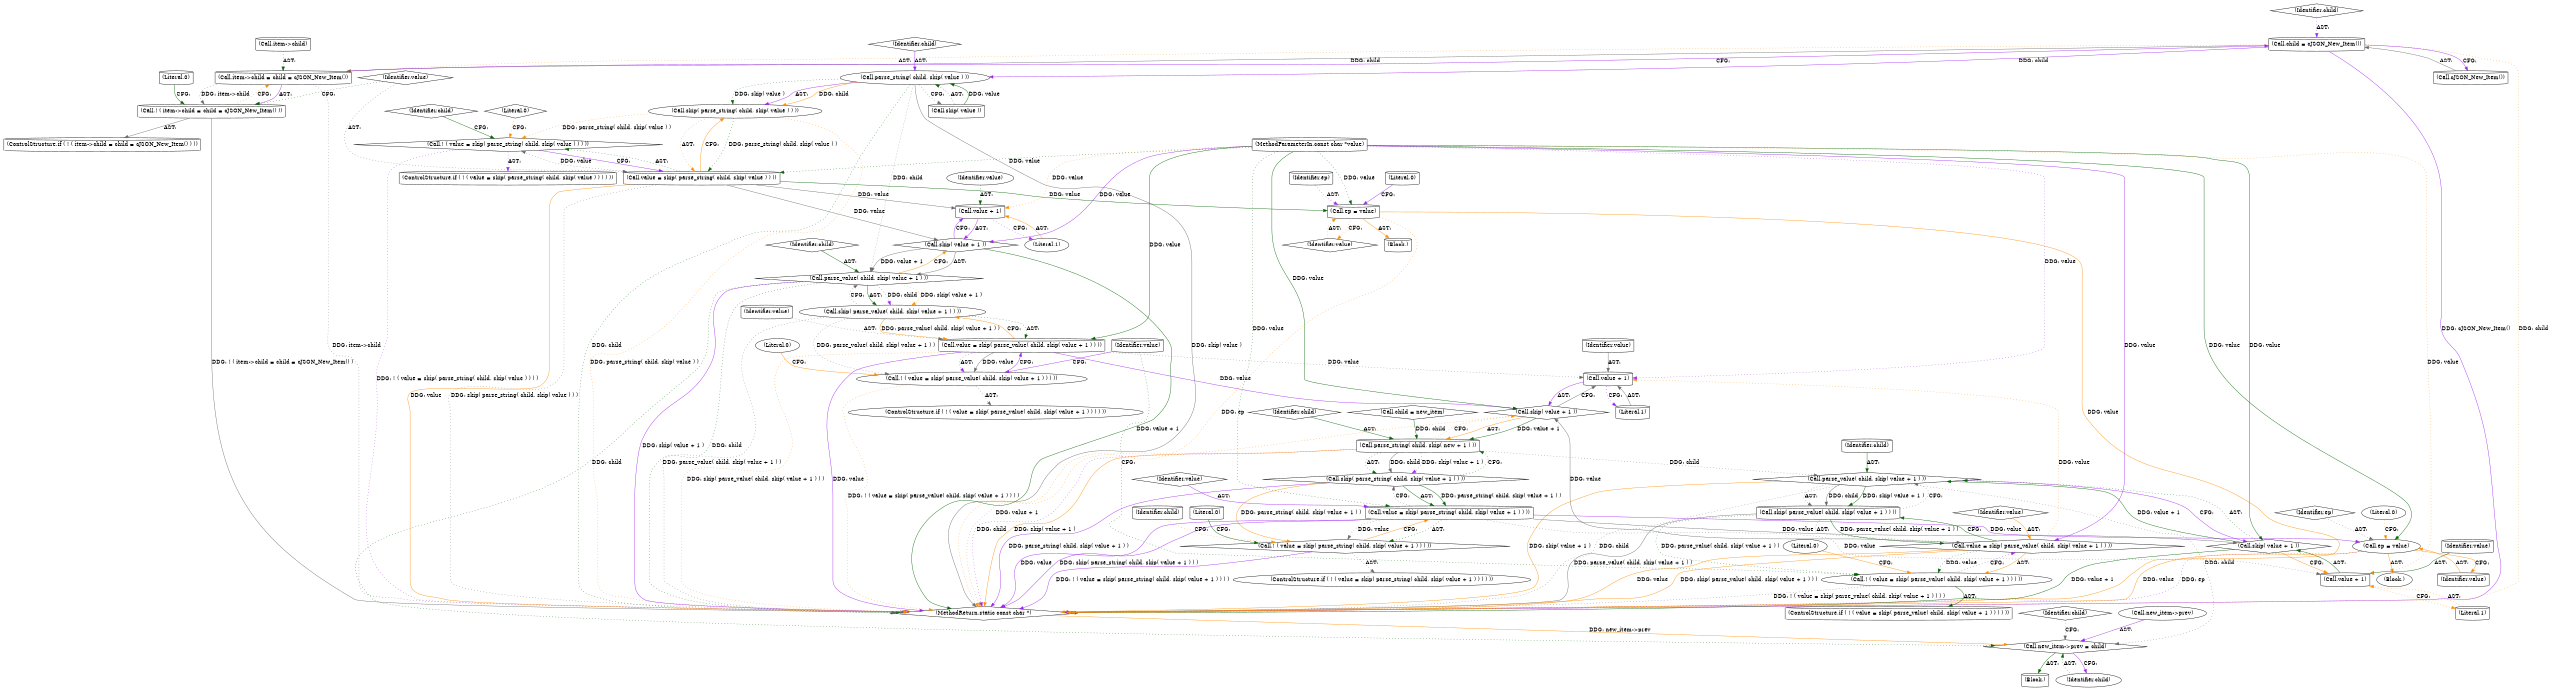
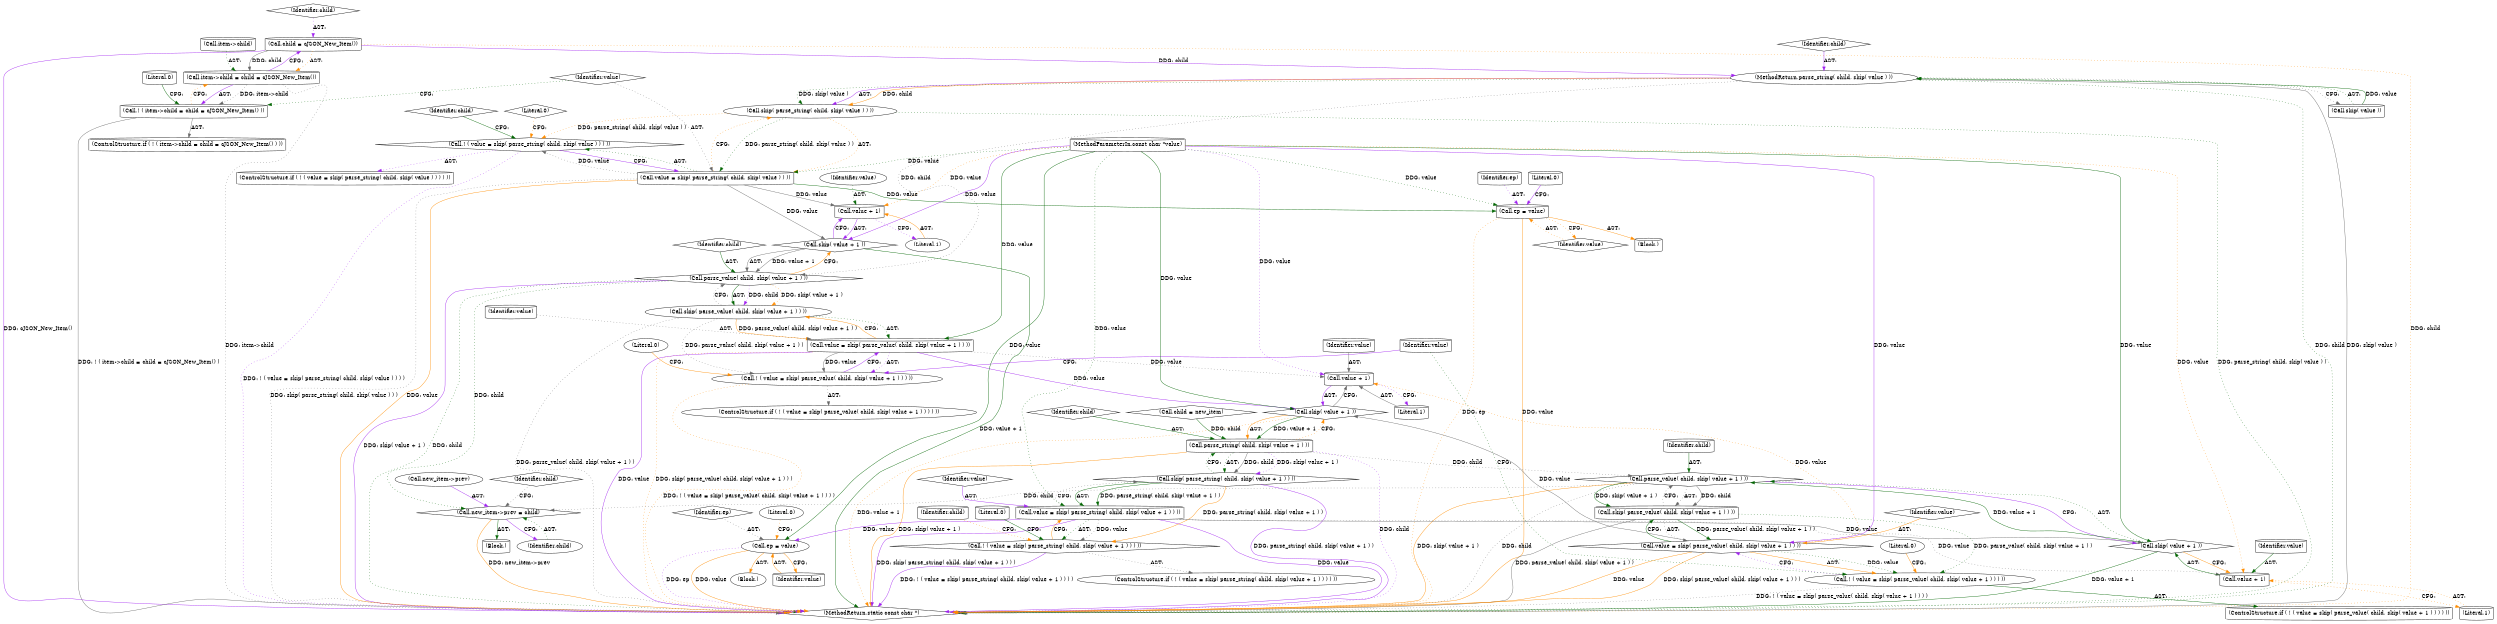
(915, 78) -> (1824, 78)
(2471, 78) -> none
(703, 143) -> (724, 131)
(593, 401) -> (2223, 380)
(1418, 446) -> (1250, 446)
(1525, 630) -> (607, 603)
